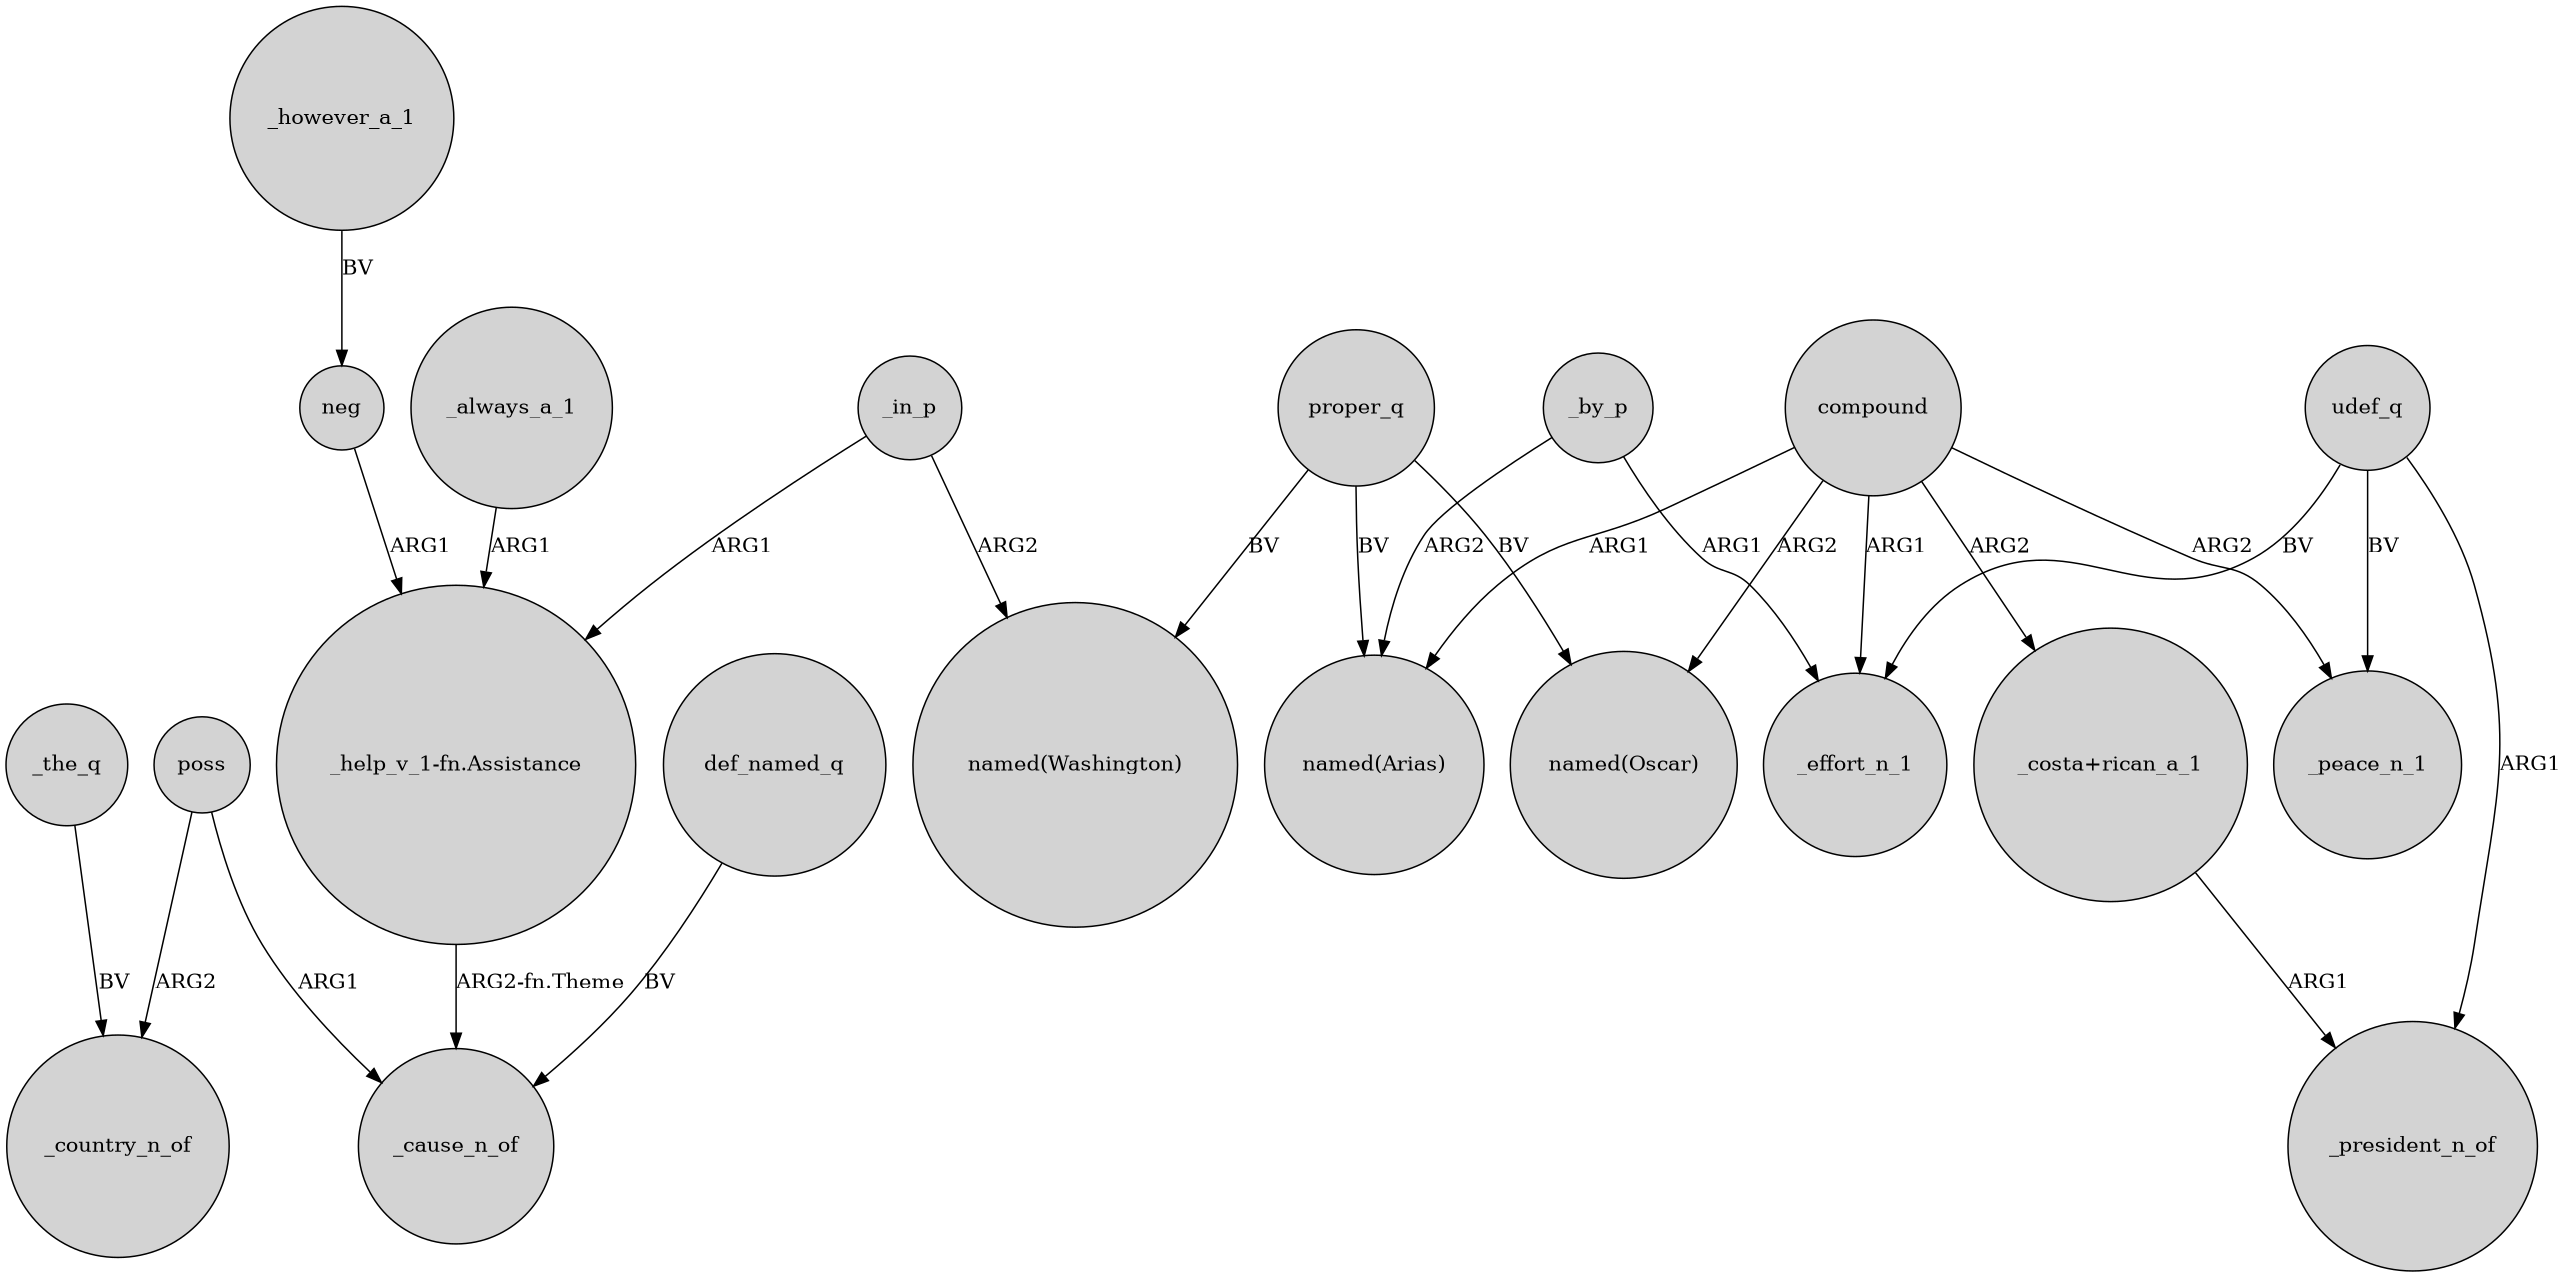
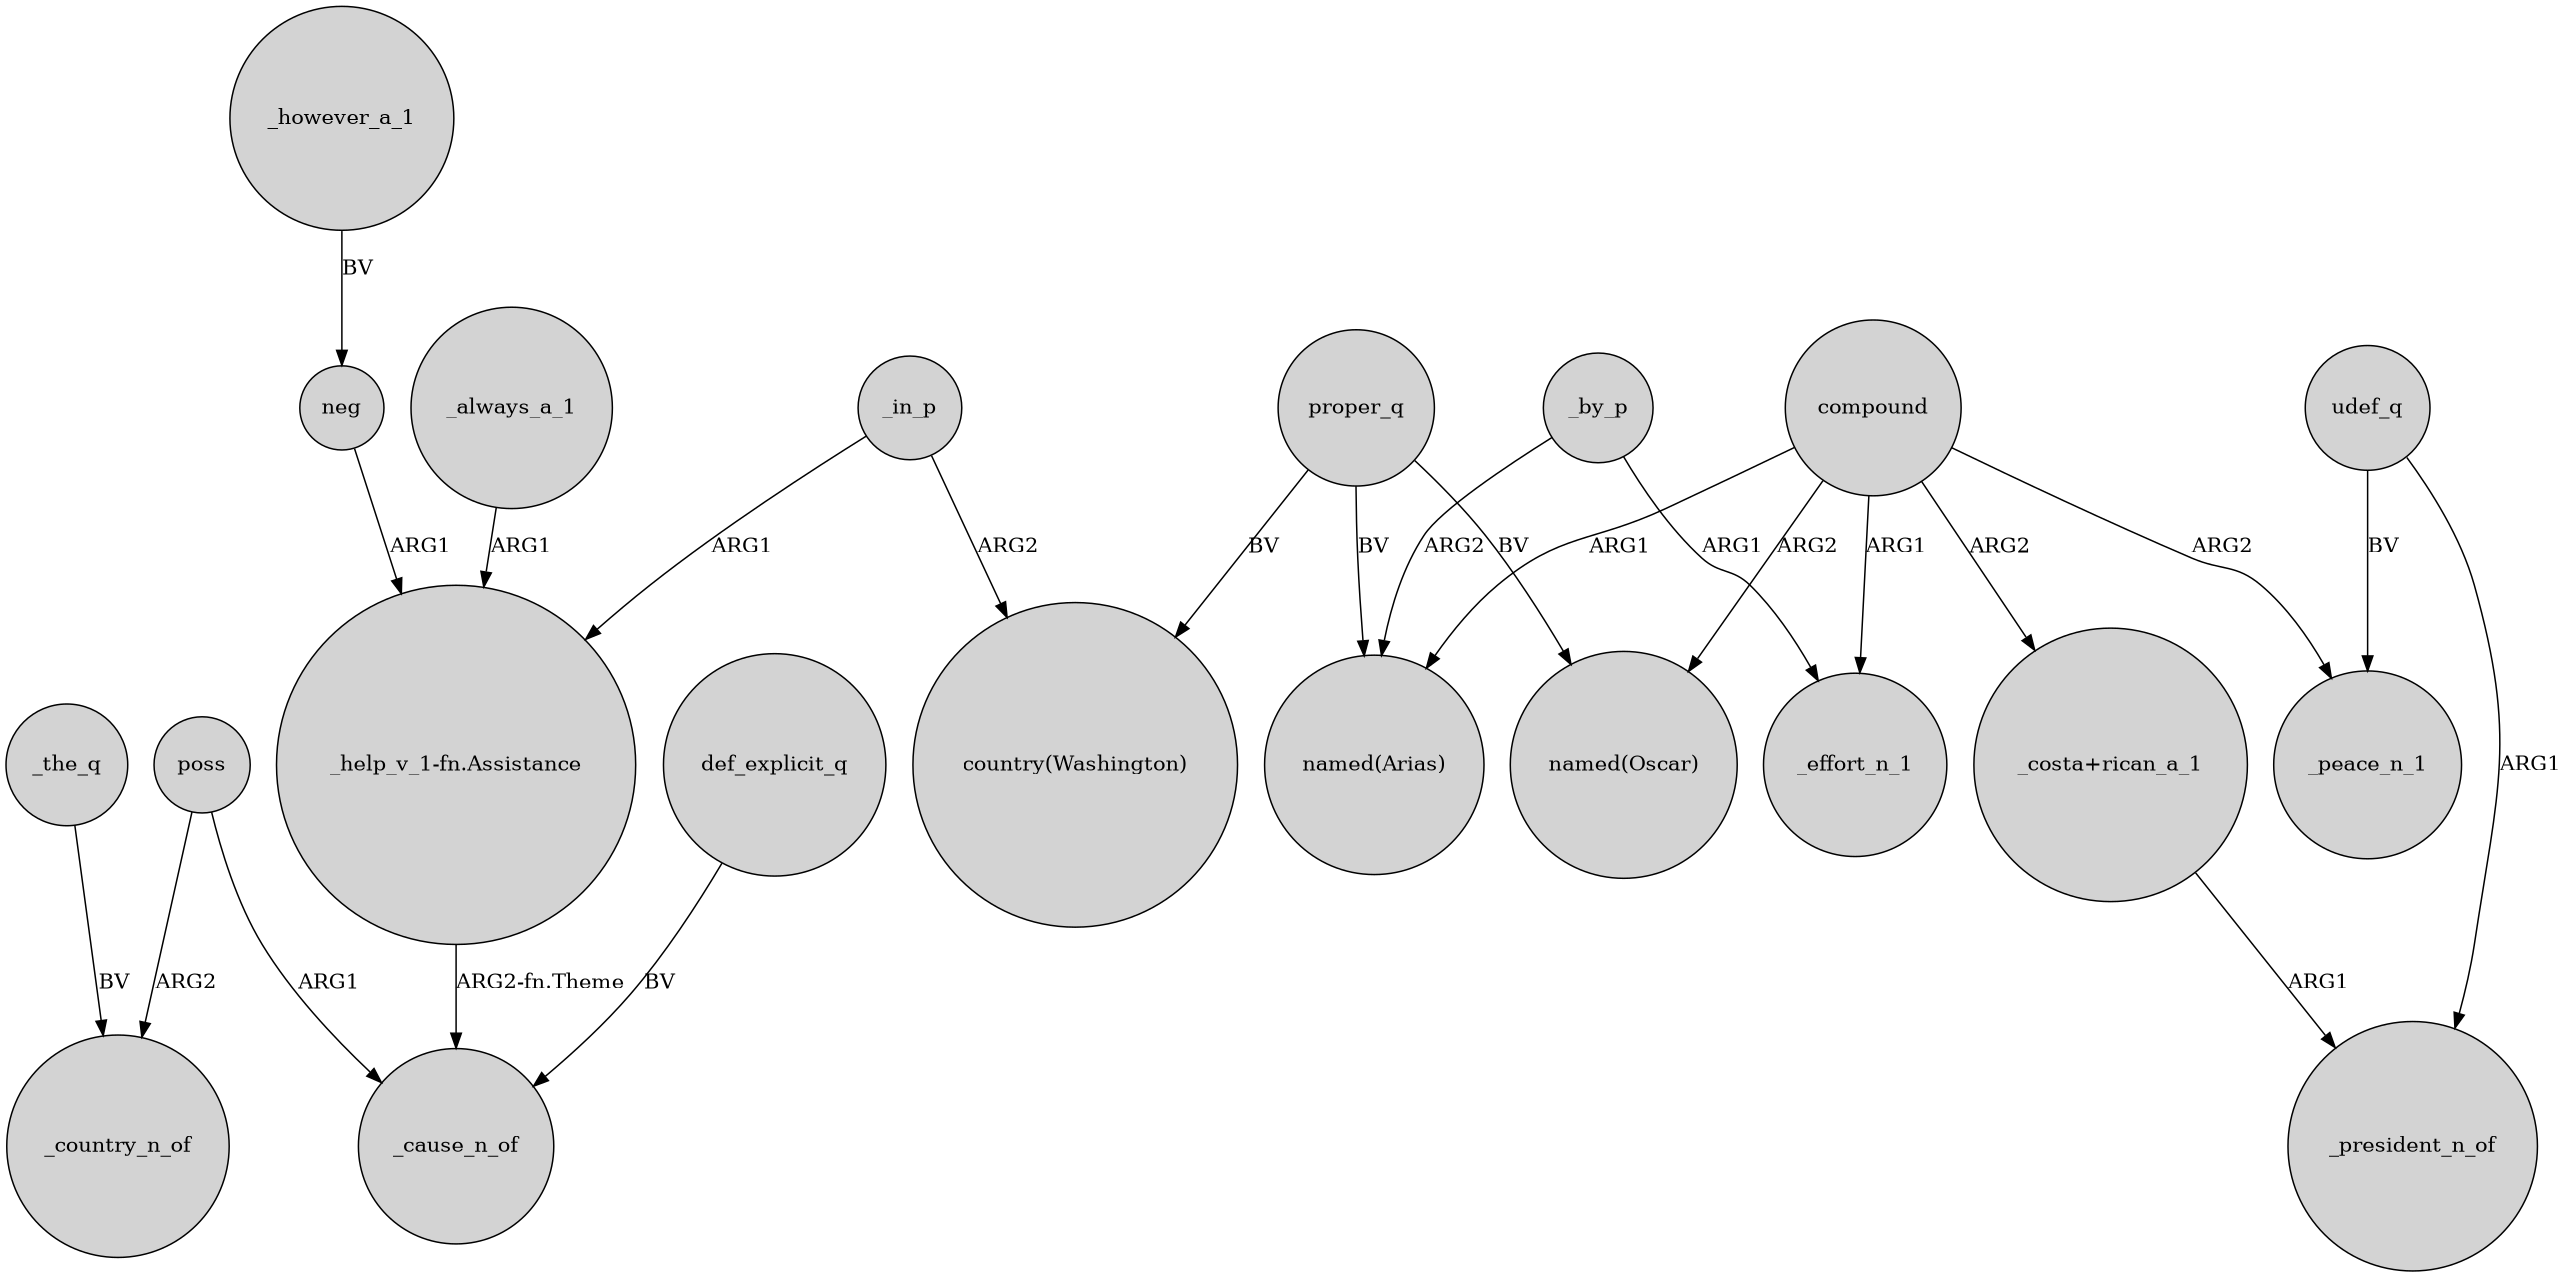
(2118, 572) -> none
(775, 765) -> (775, 765)
(1075, 765) -> (1075, 765)
